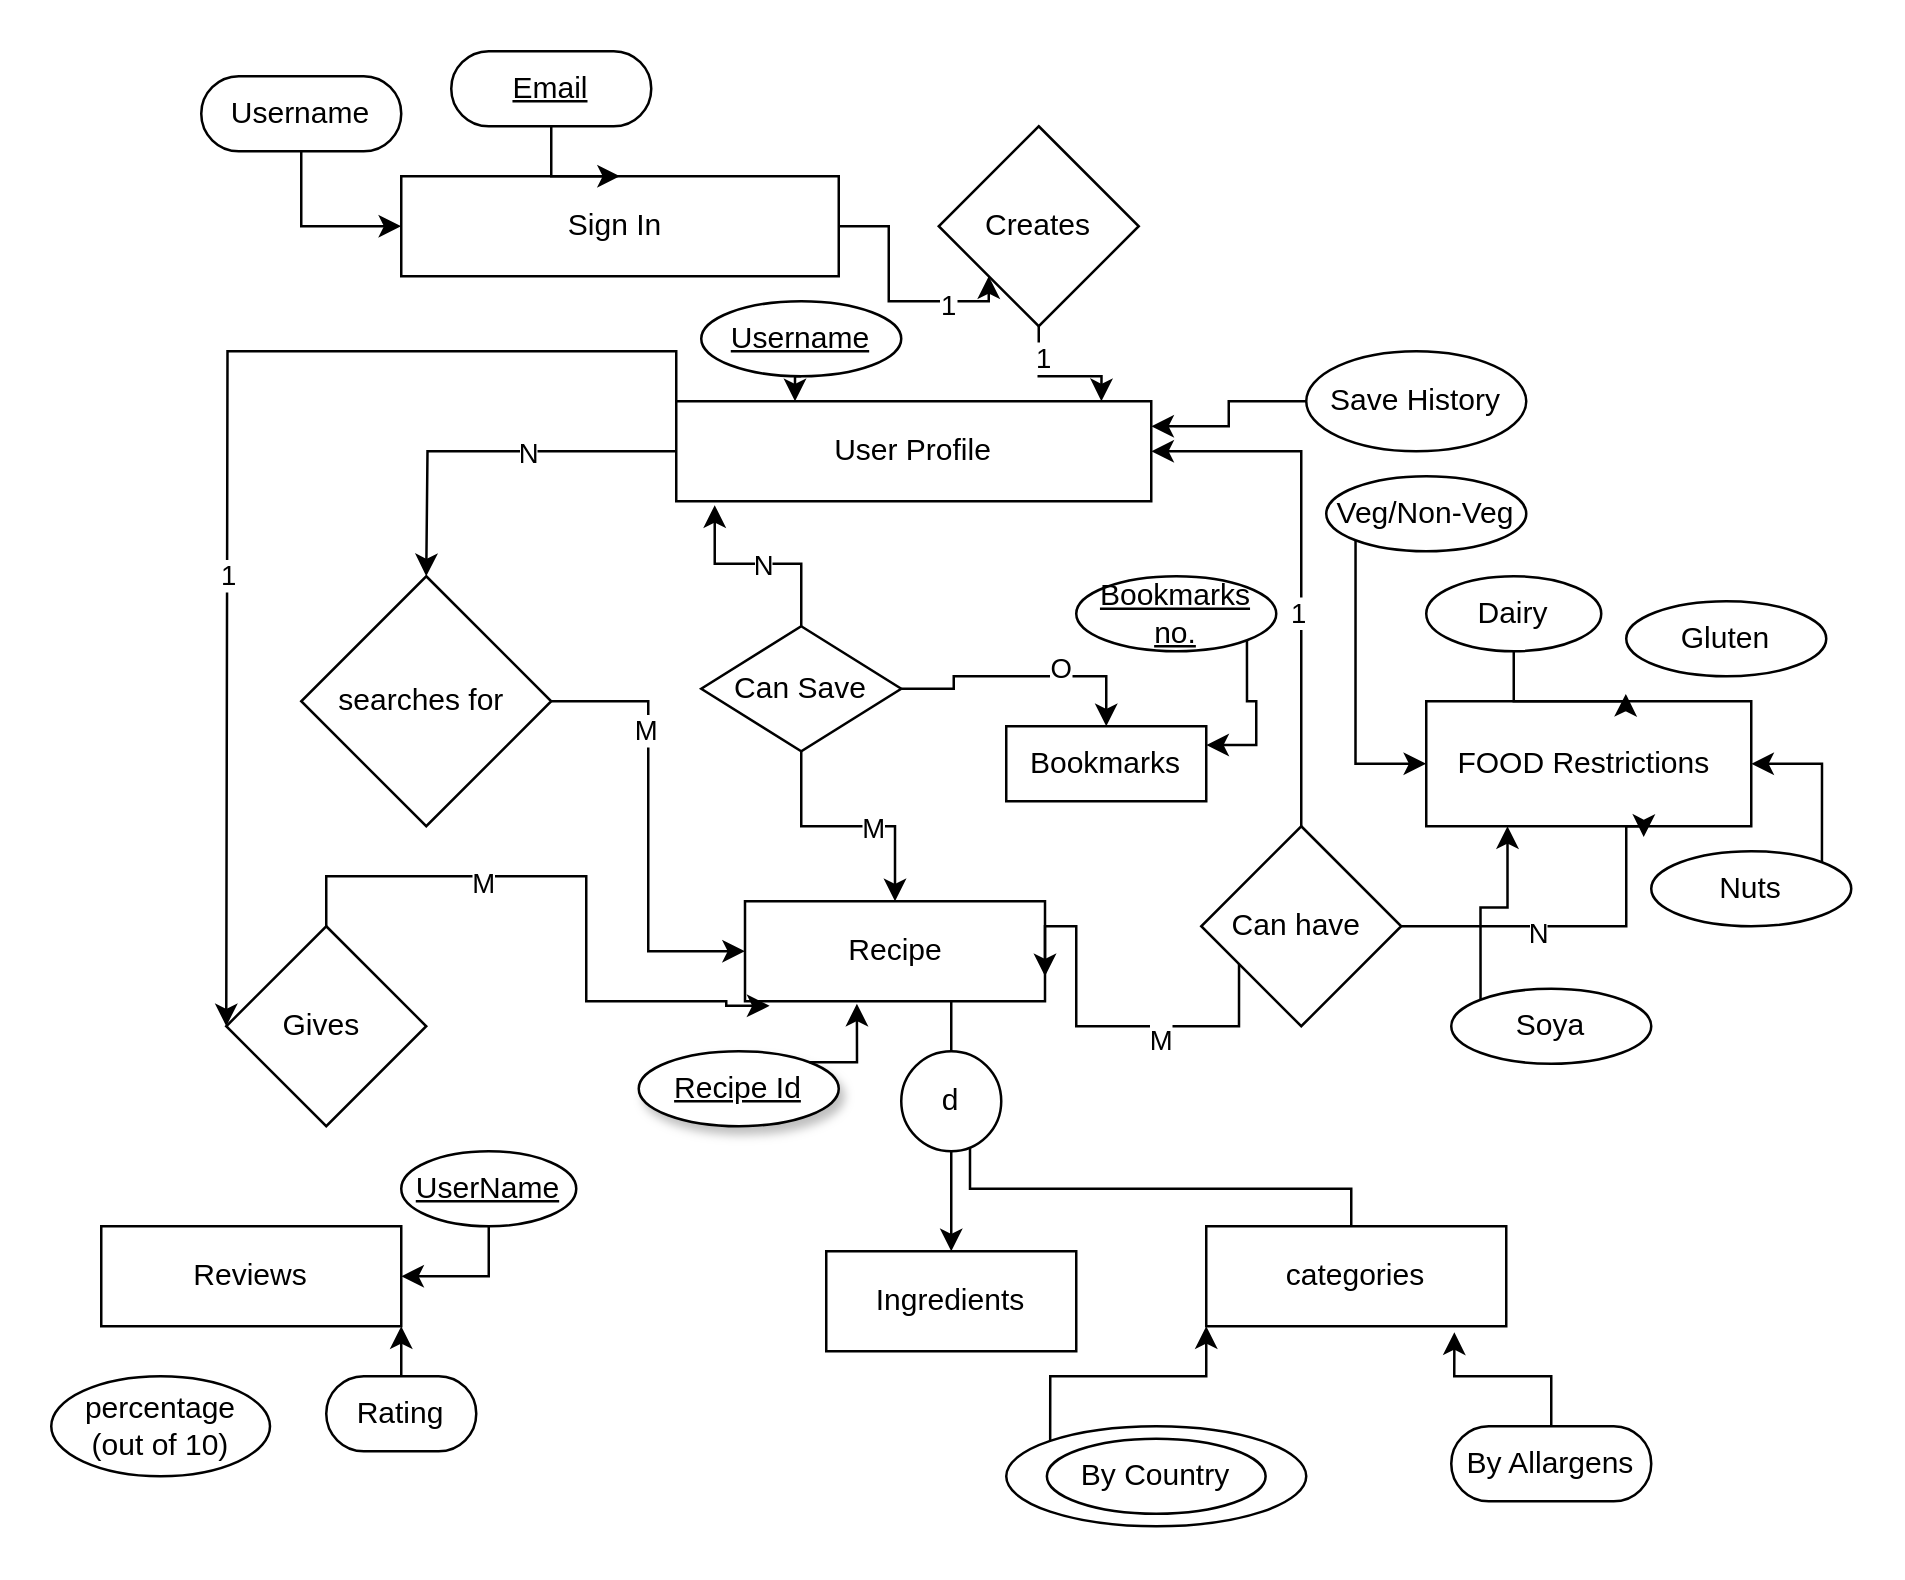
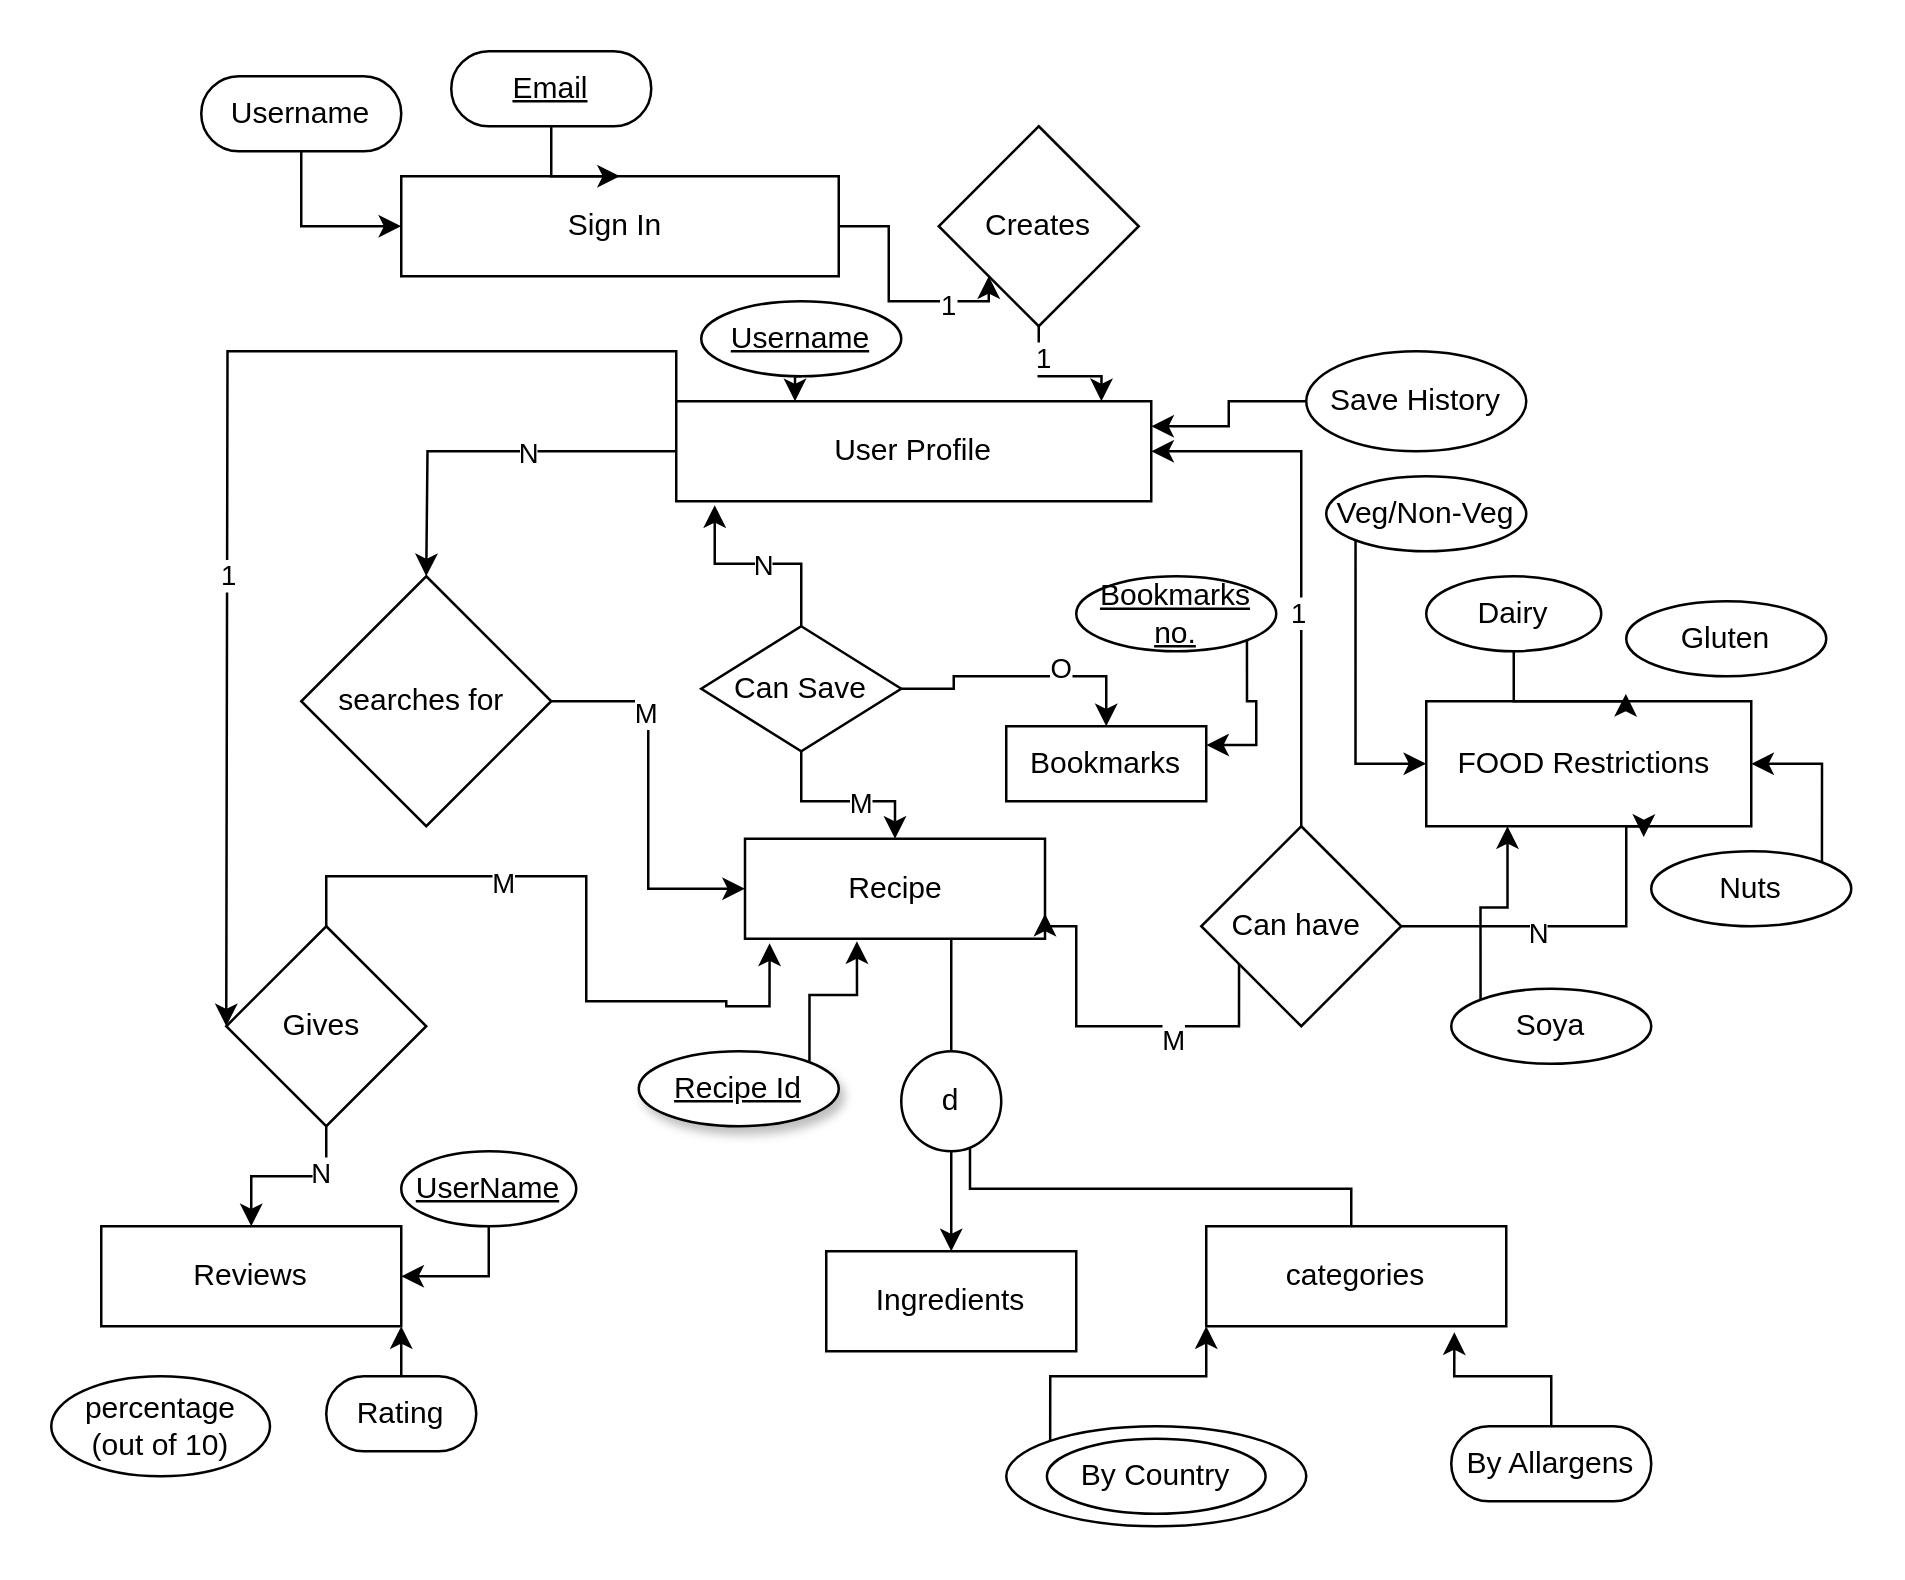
(895, 951) -> (895, 889)
none -> (297, 1176)
